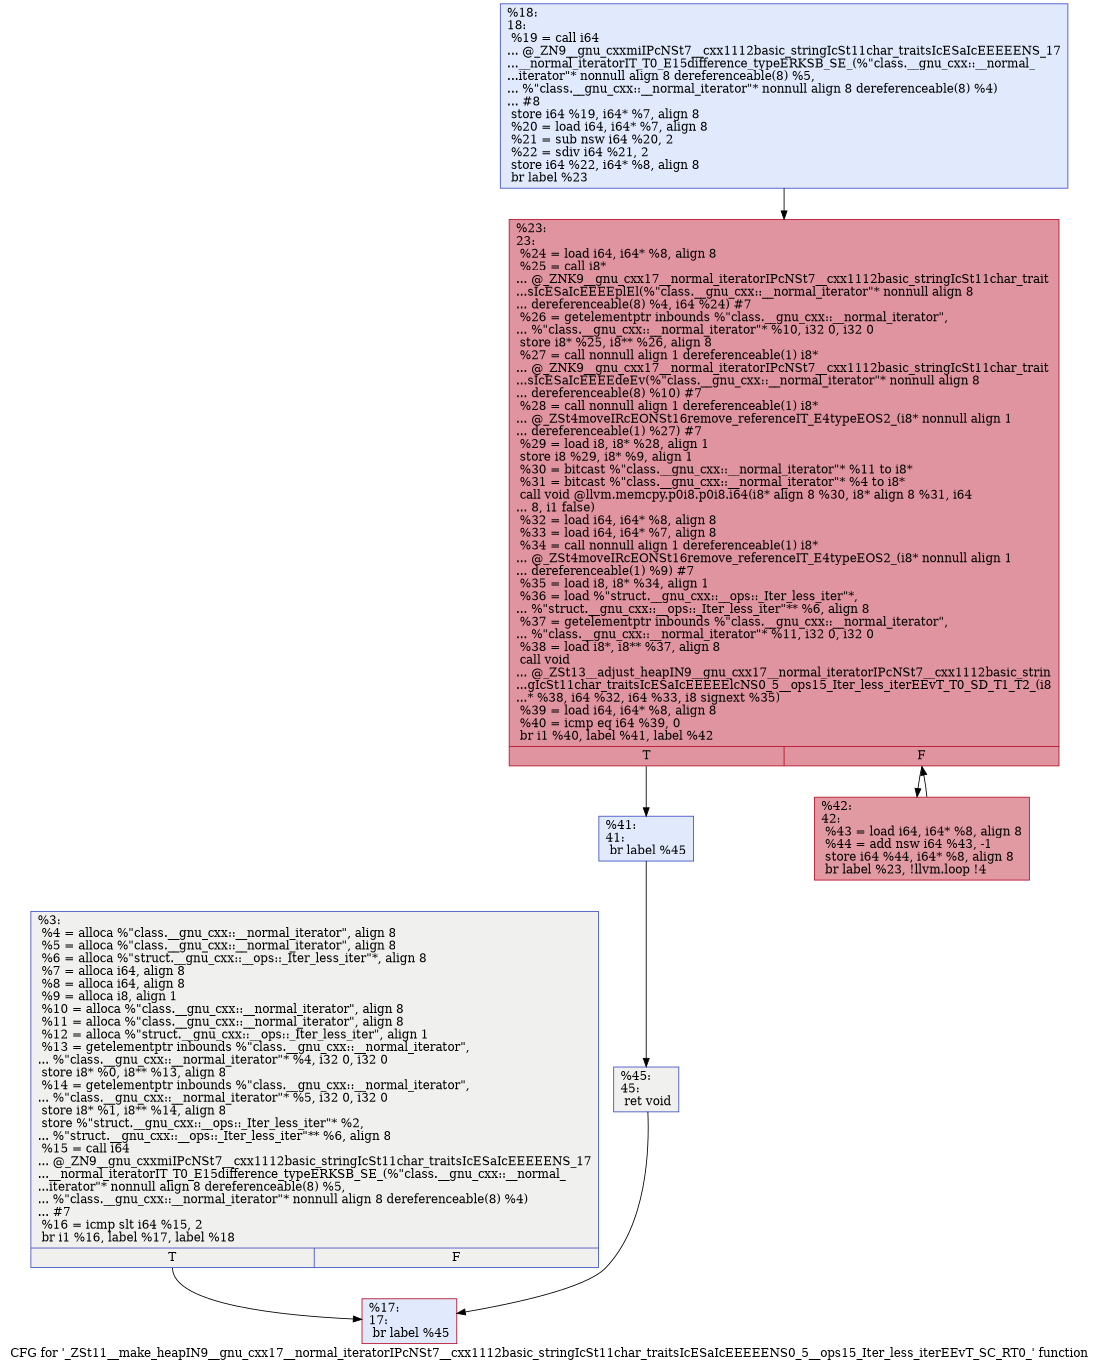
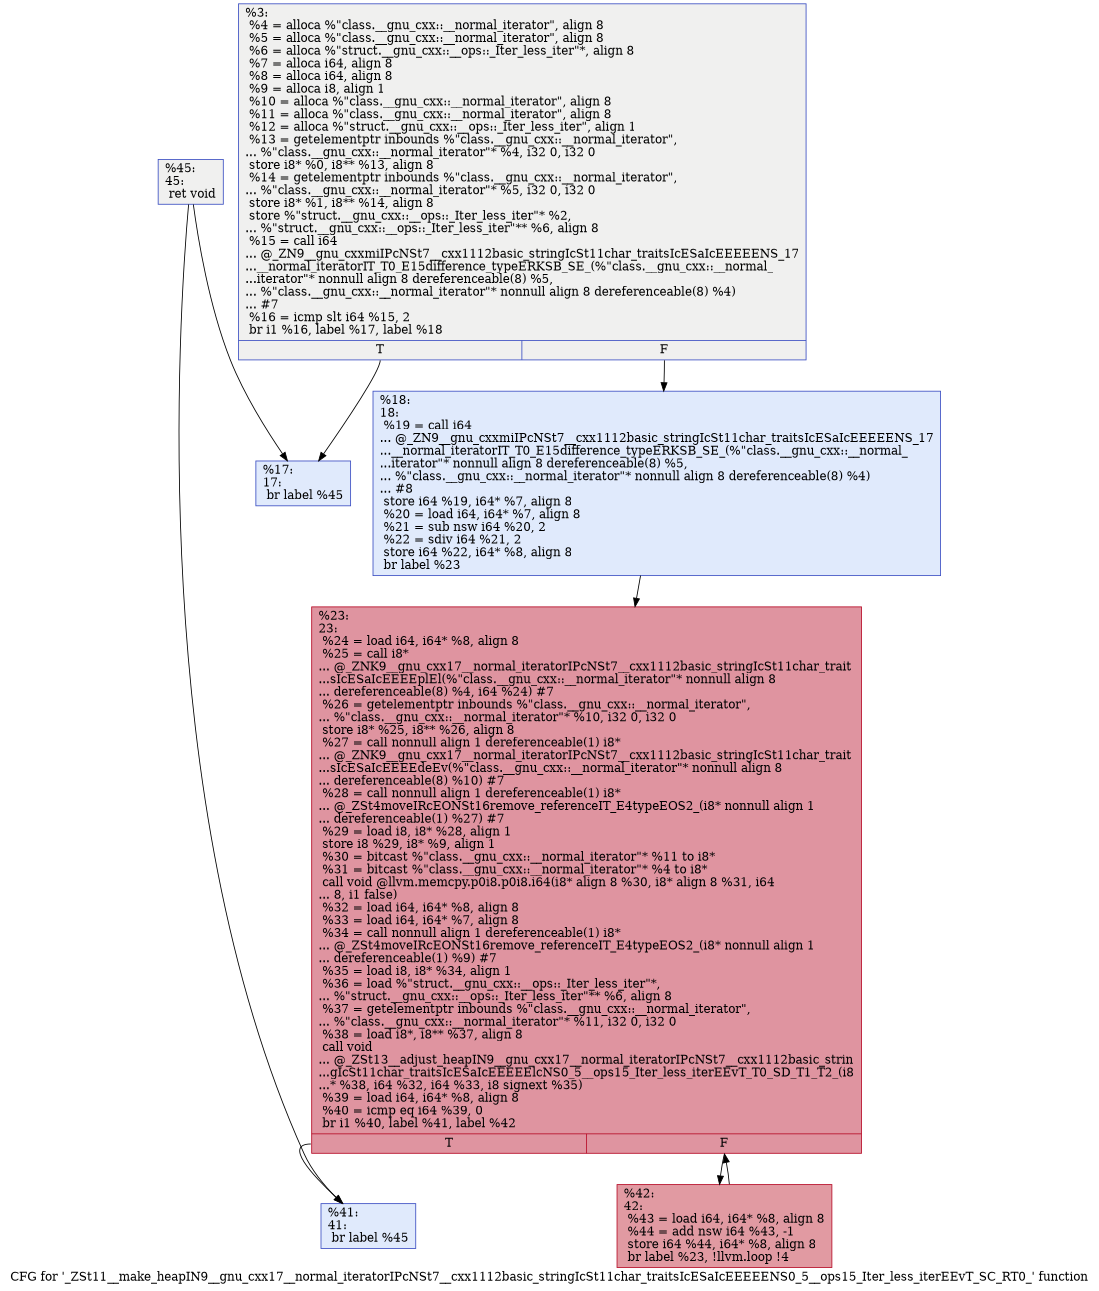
none -> (664, 371)
(646, 960) -> (194, 713)
(409, 1321) -> (303, 483)
